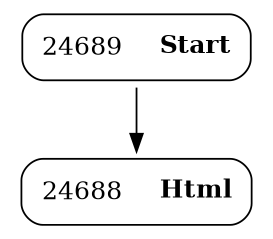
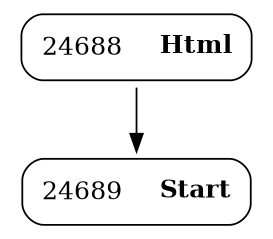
(137, 111) -> (137, 111)
